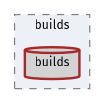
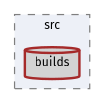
(52, 26) -> (52, 26)
